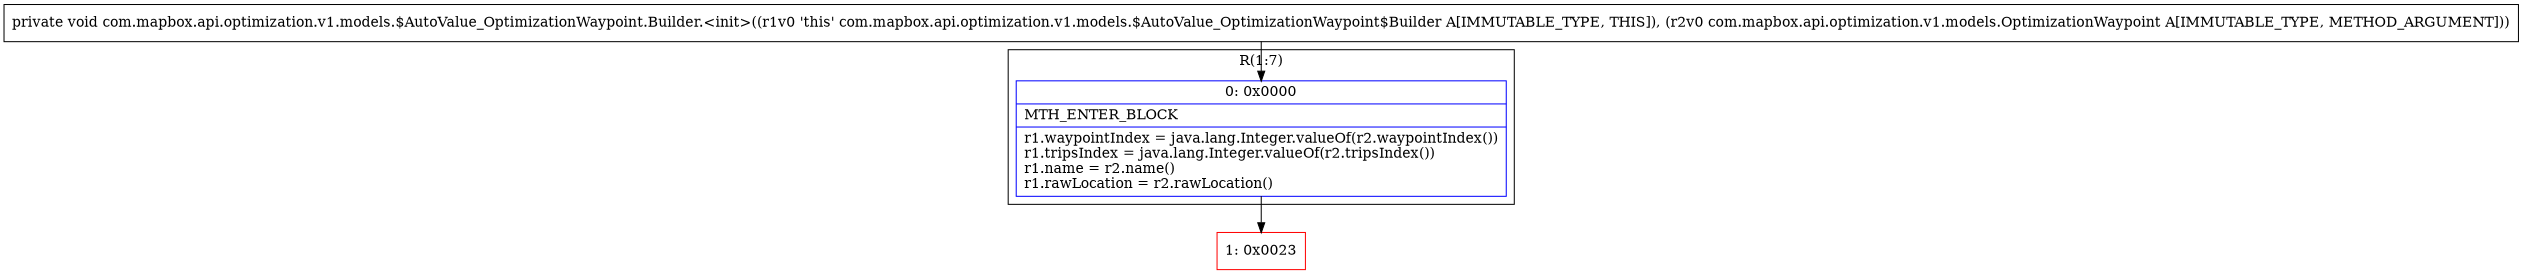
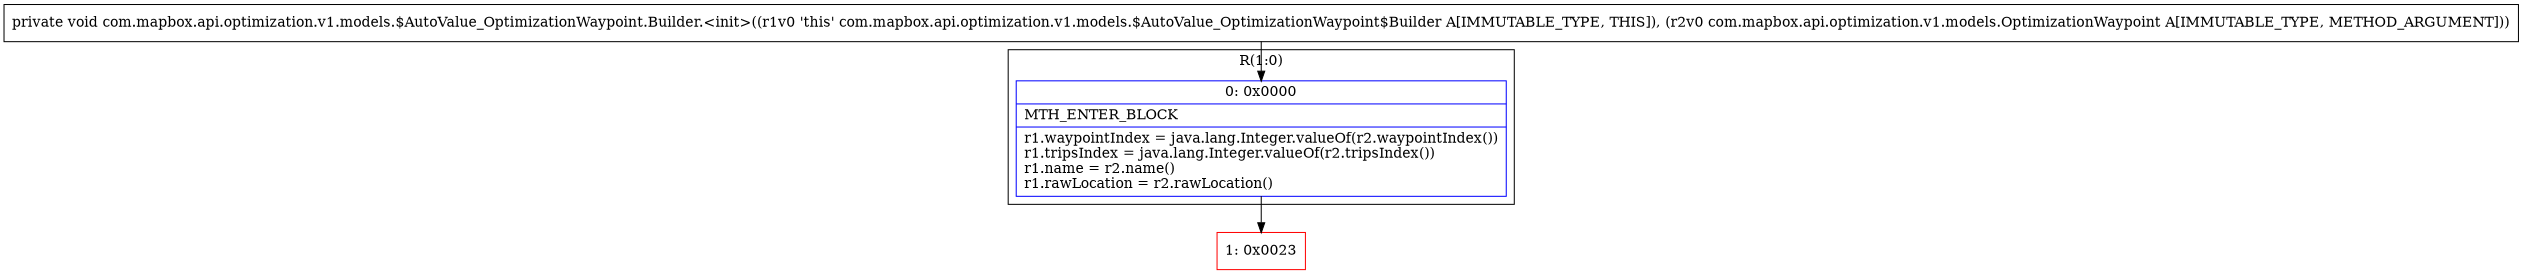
(1261, 61) -> (1261, 61)
